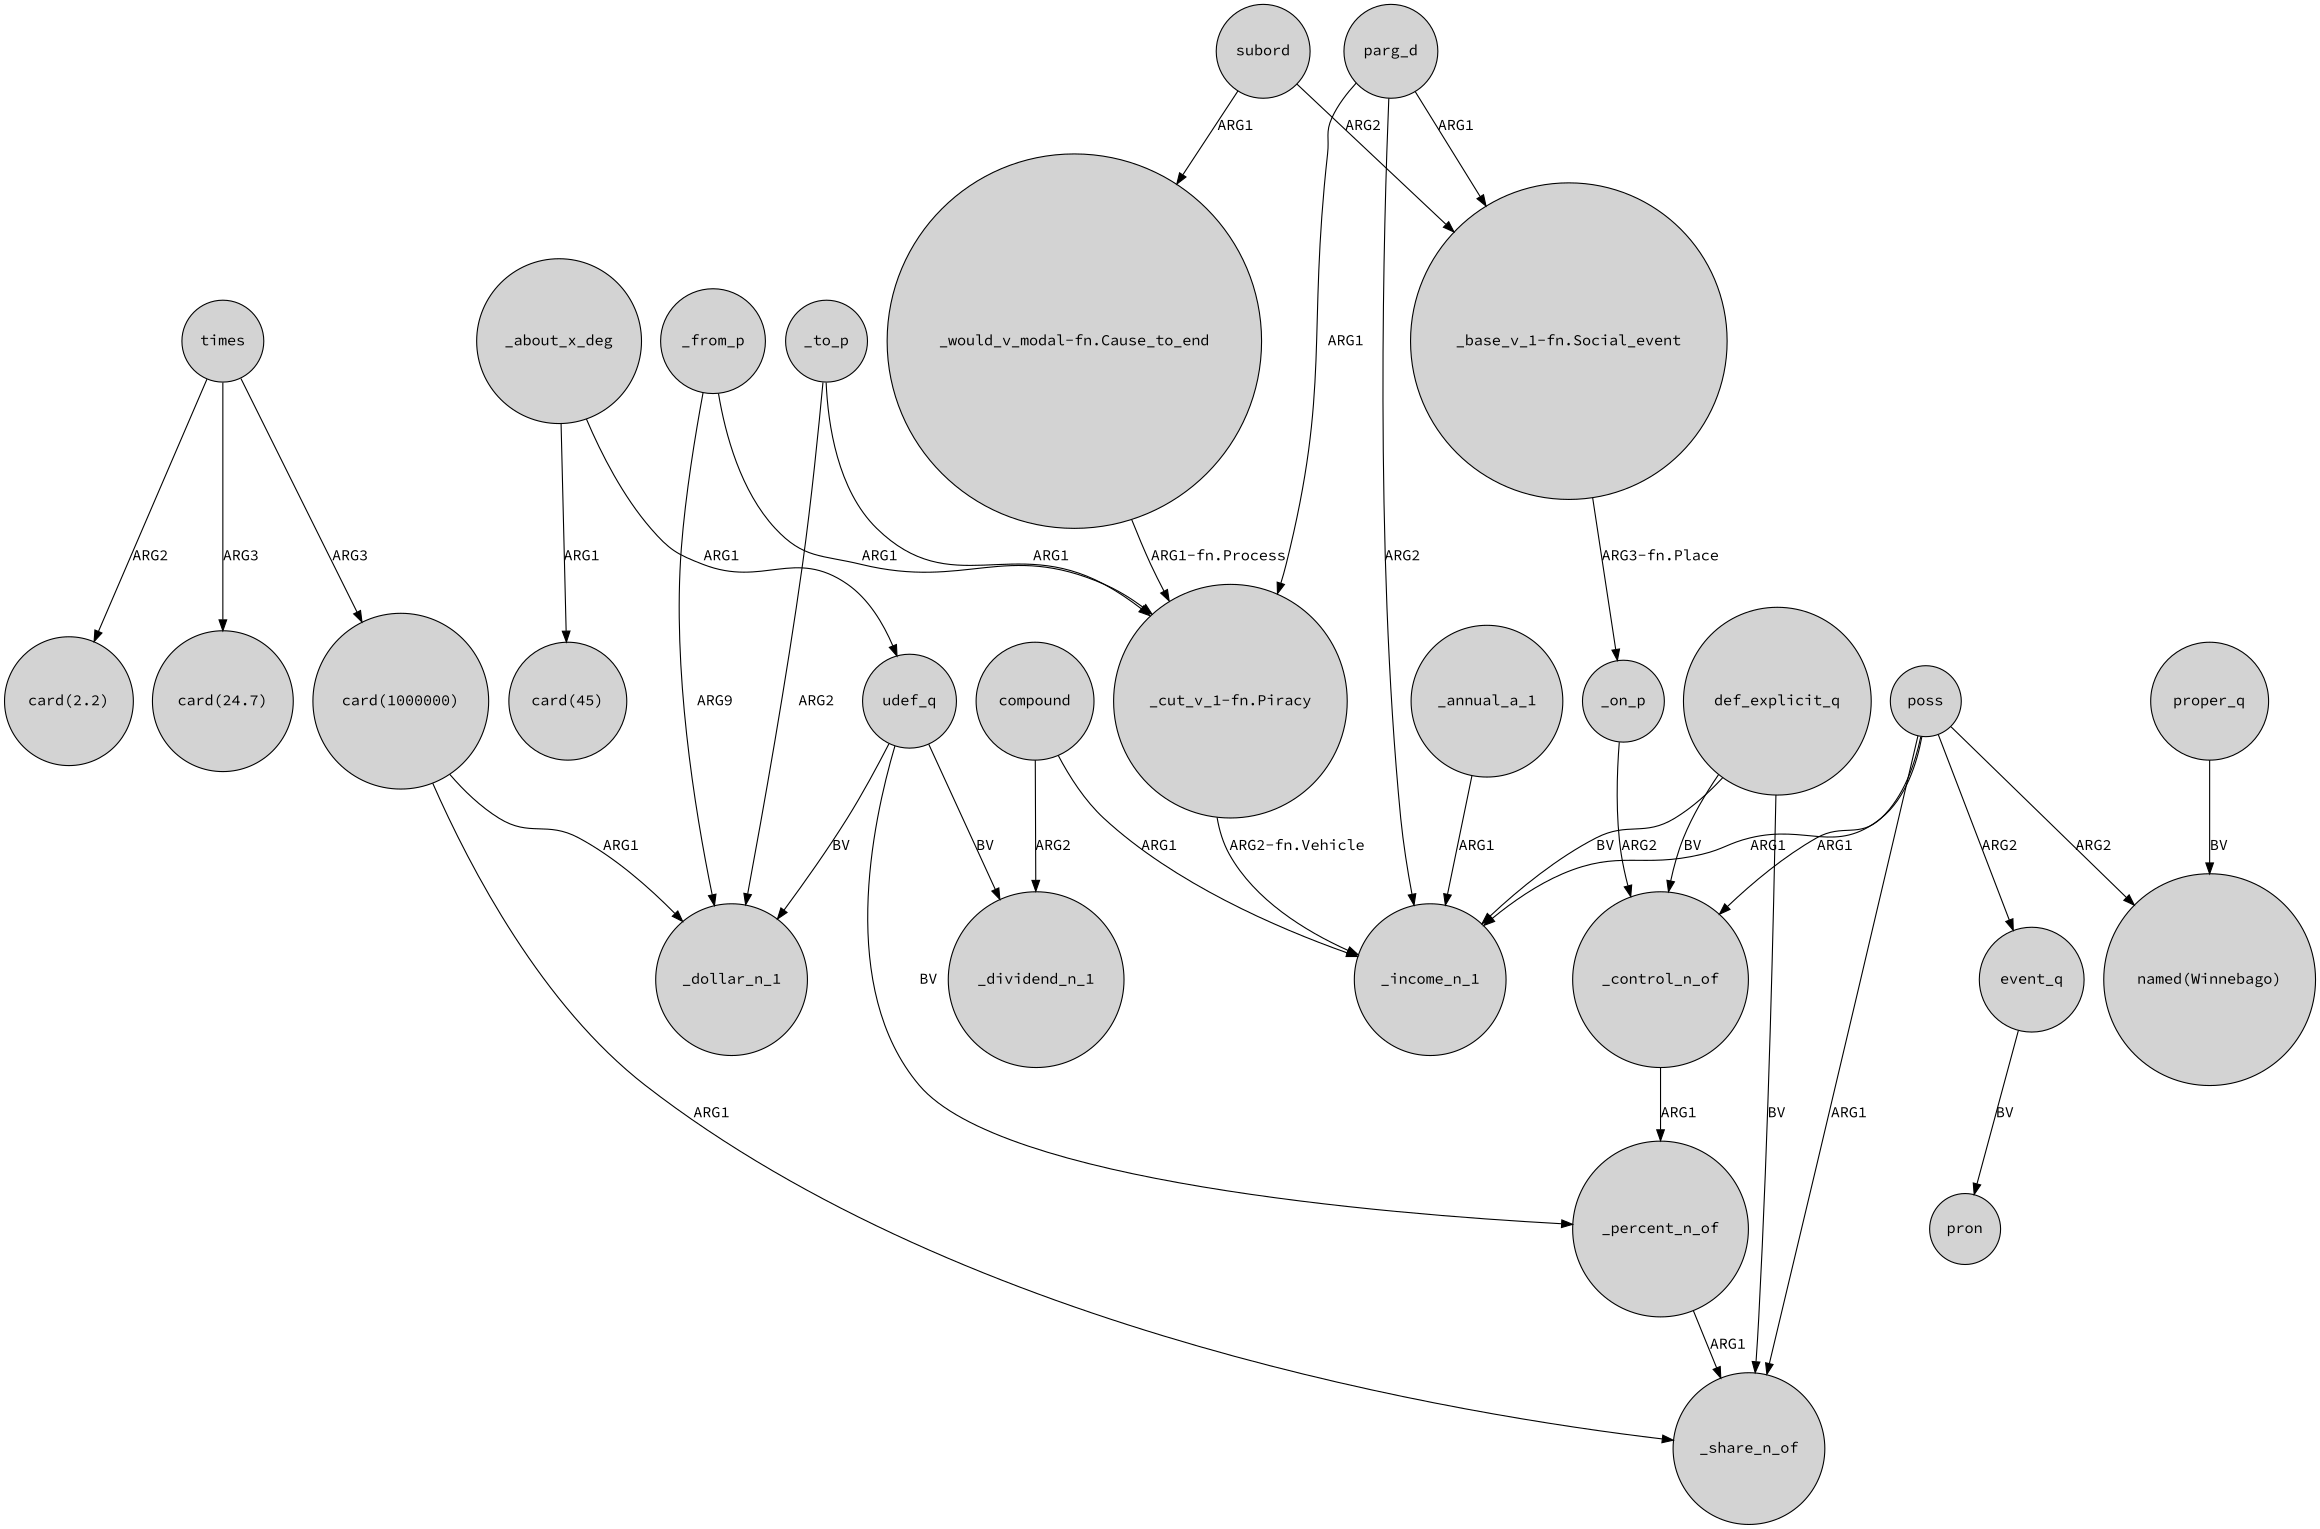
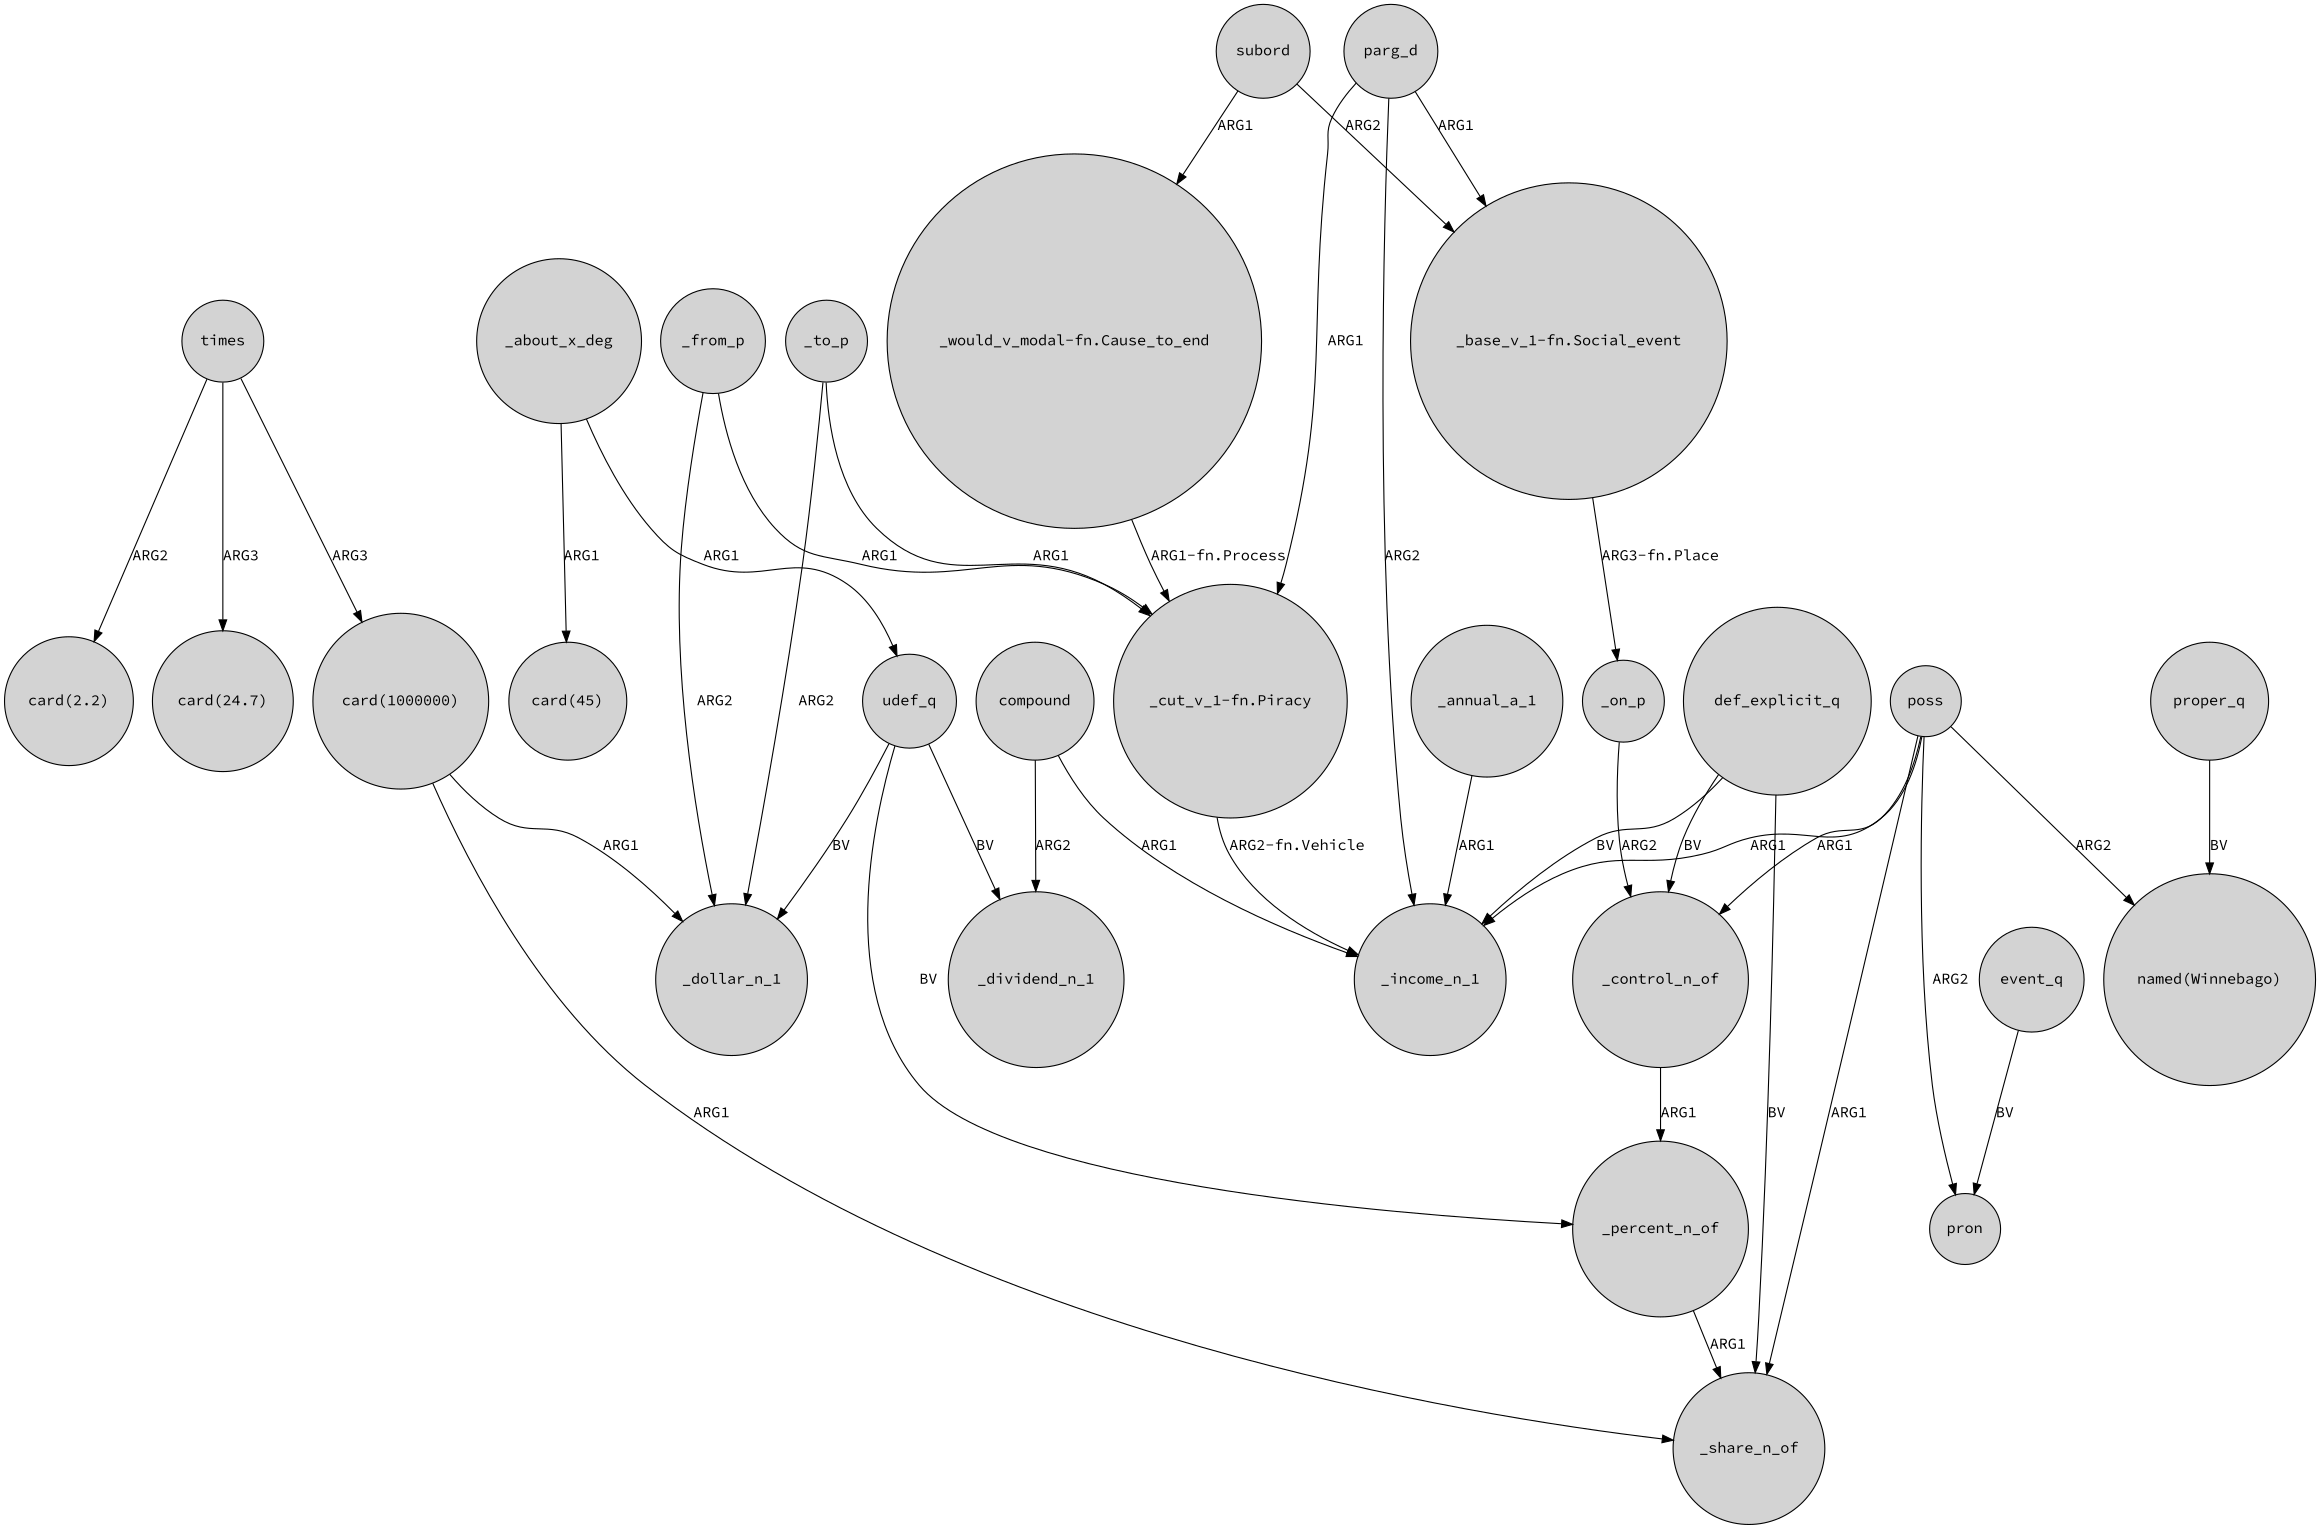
(715, 701) -> (715, 701)
(1974, 827) -> (1923, 962)
